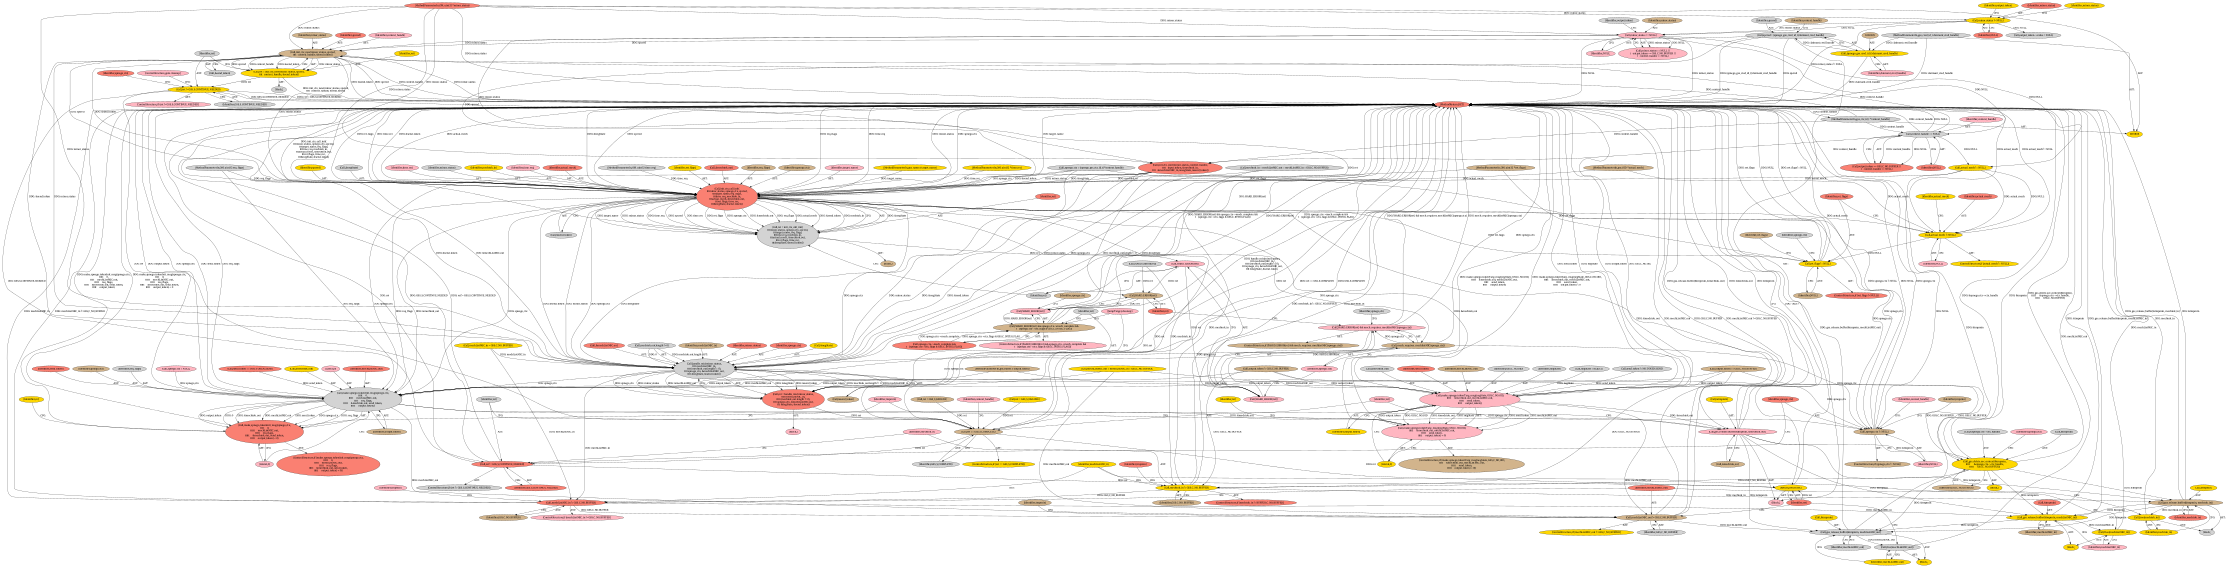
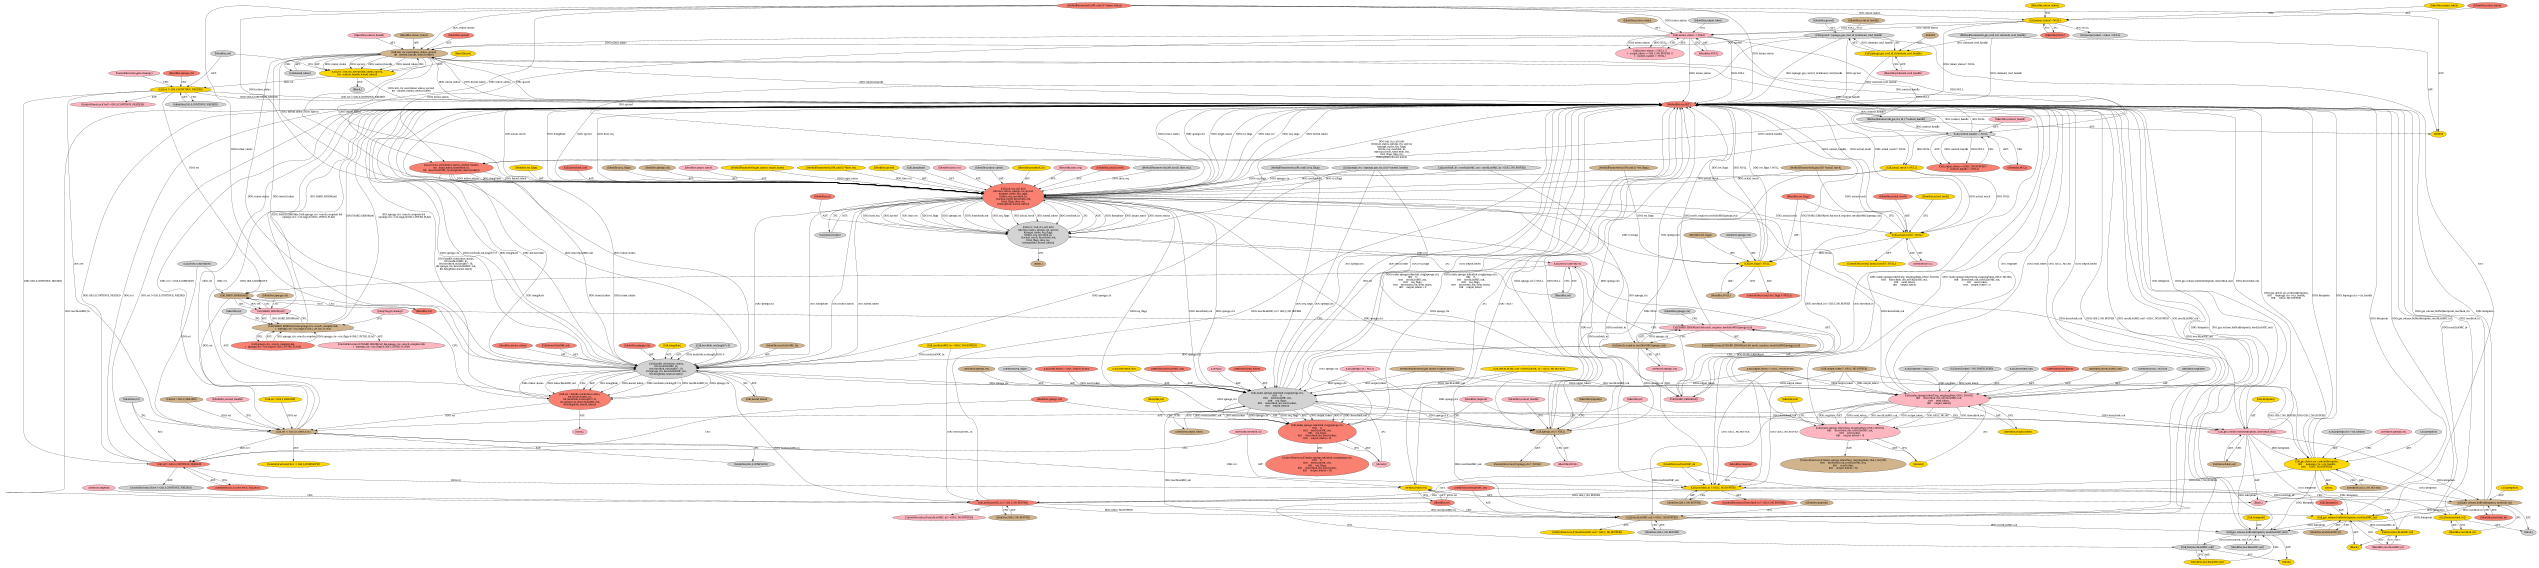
none -> (1436, 410)
(1250, 503) -> (1754, 503)
